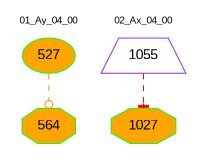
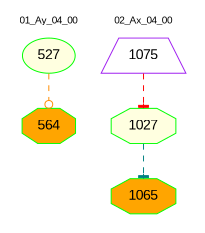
(49, 56) -> (49, 56)
(144, 56) -> (144, 56)
(144, 126) -> (144, 126)
none -> (144, 196)
